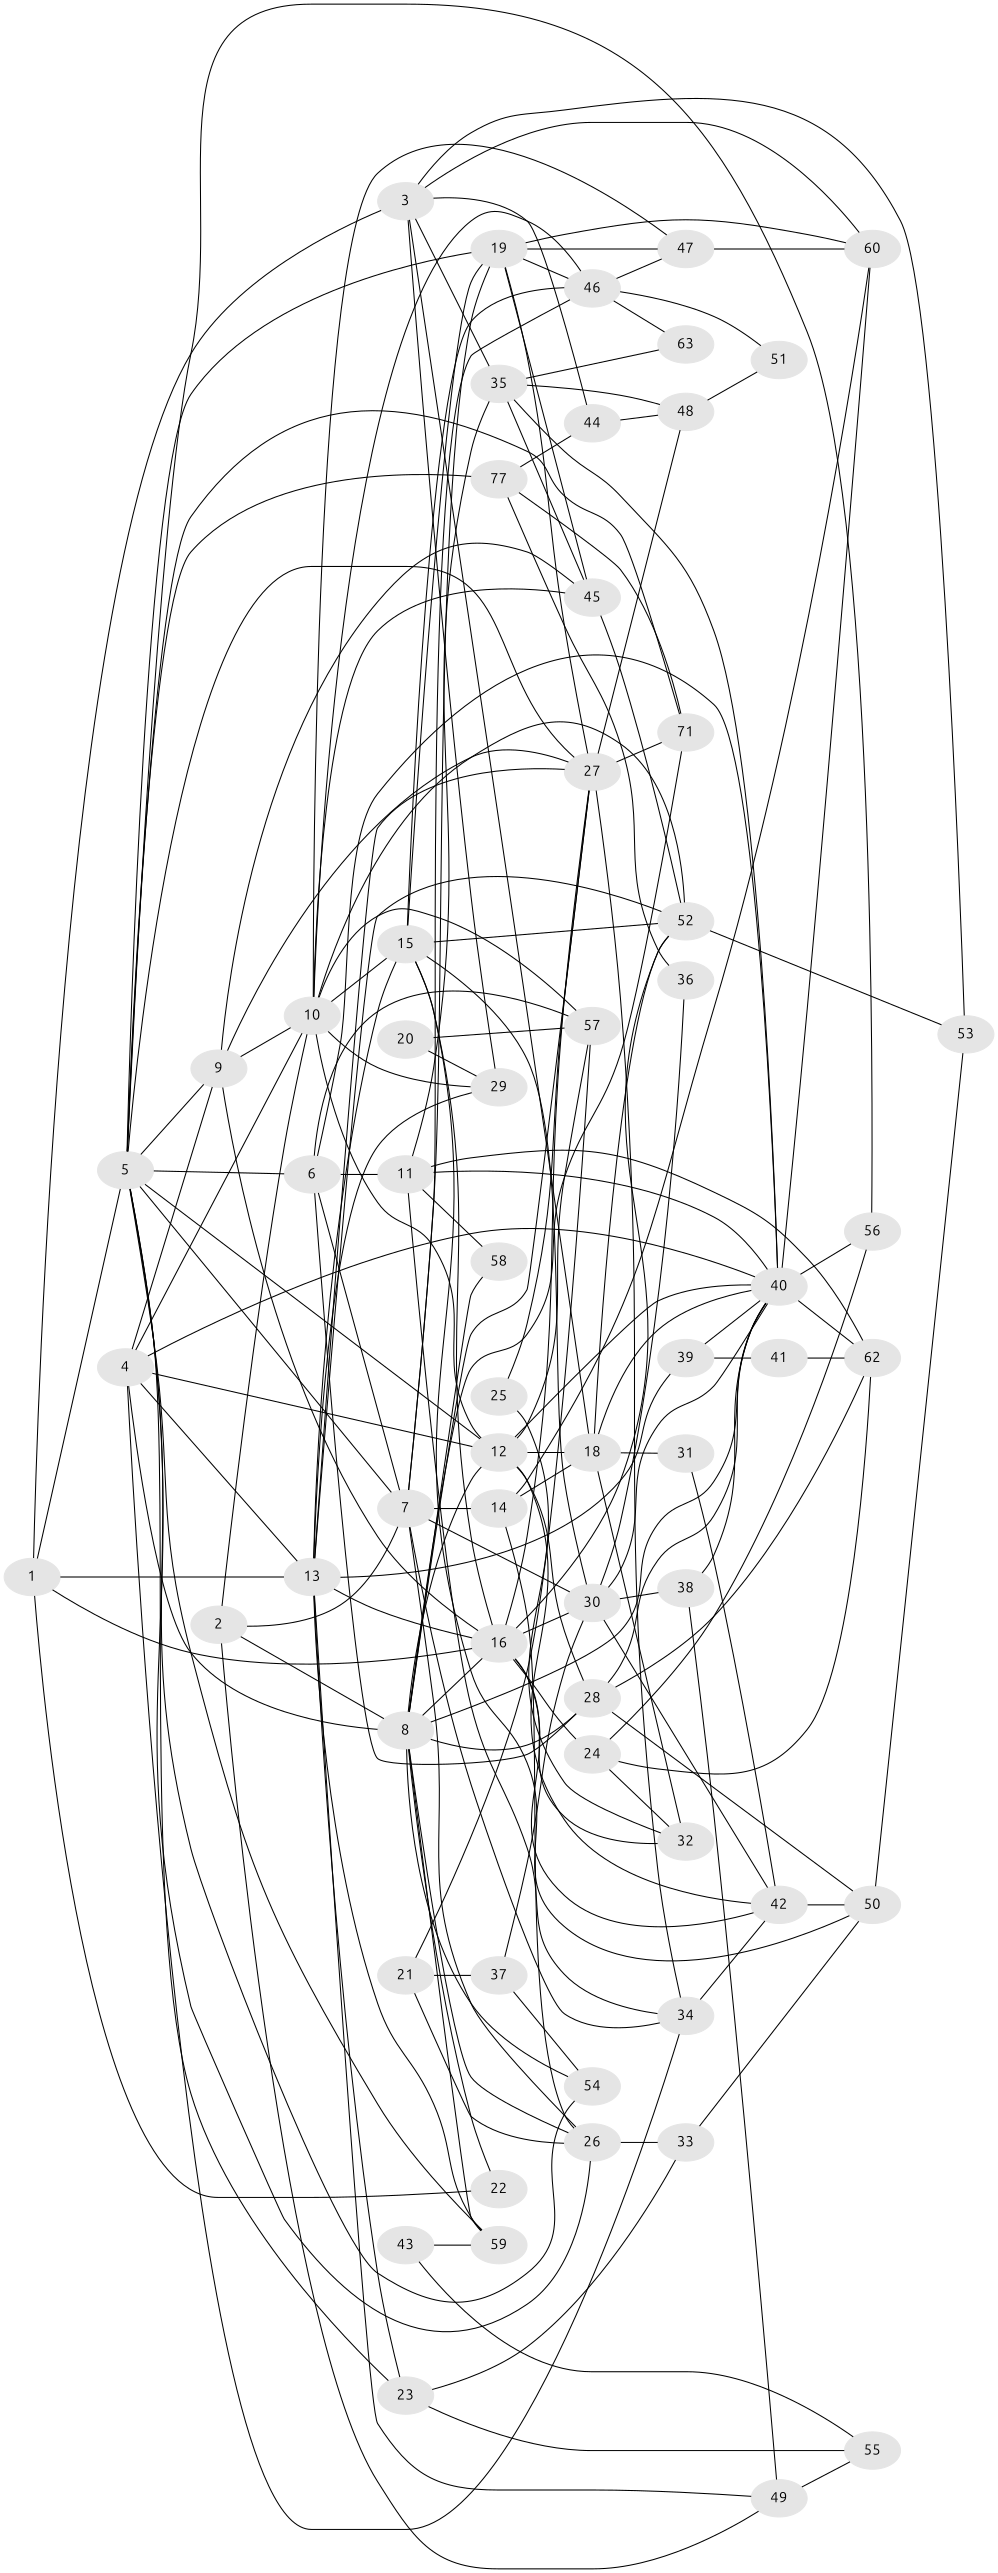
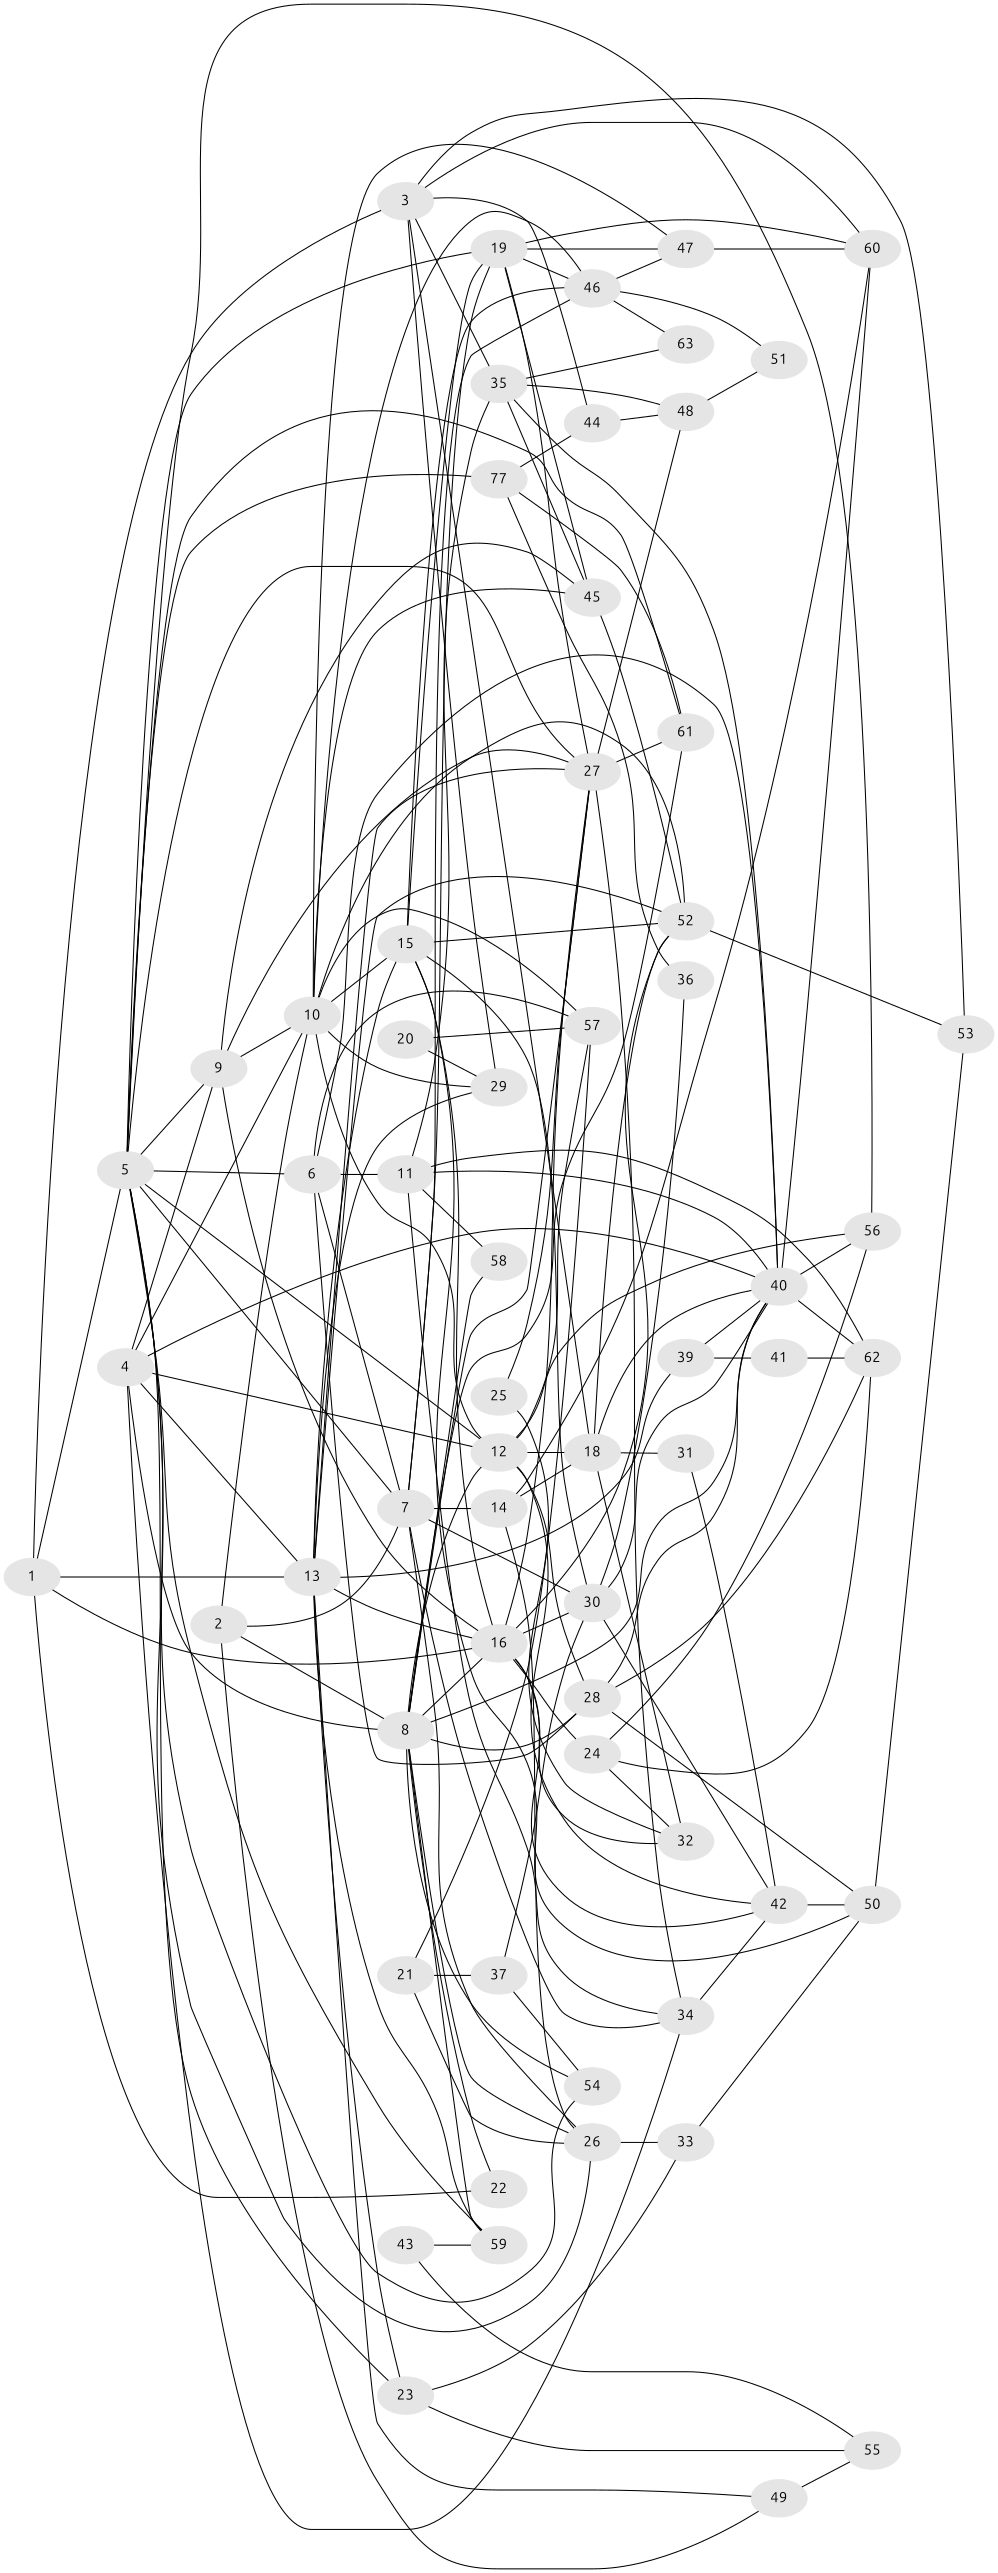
(686, 732) -> (686, 732)
(619, 1334) -> (617, 1299)
(686, 1588) -> none
